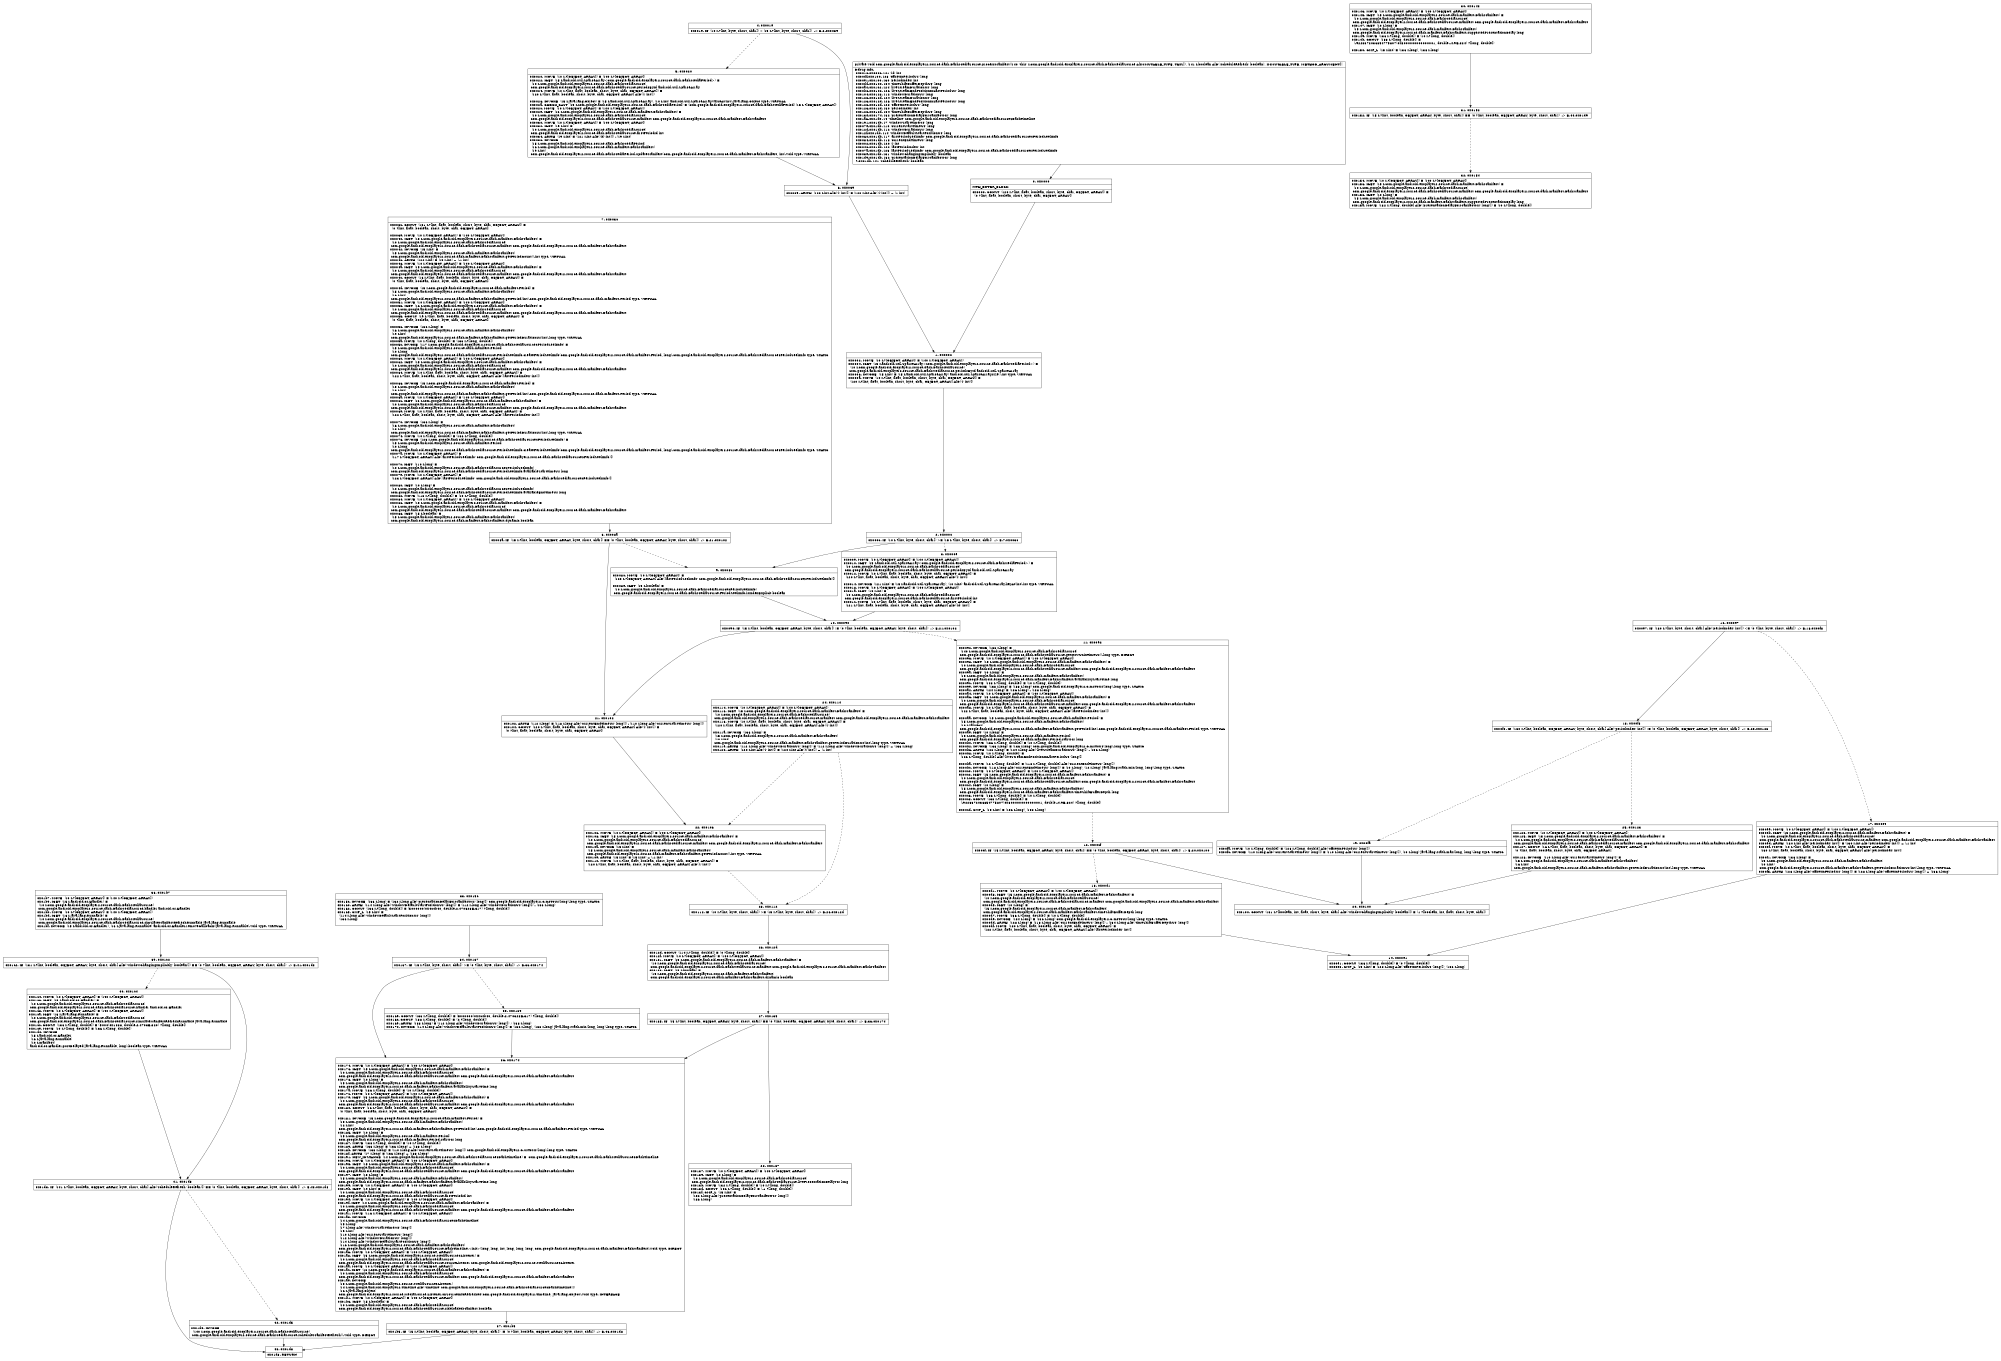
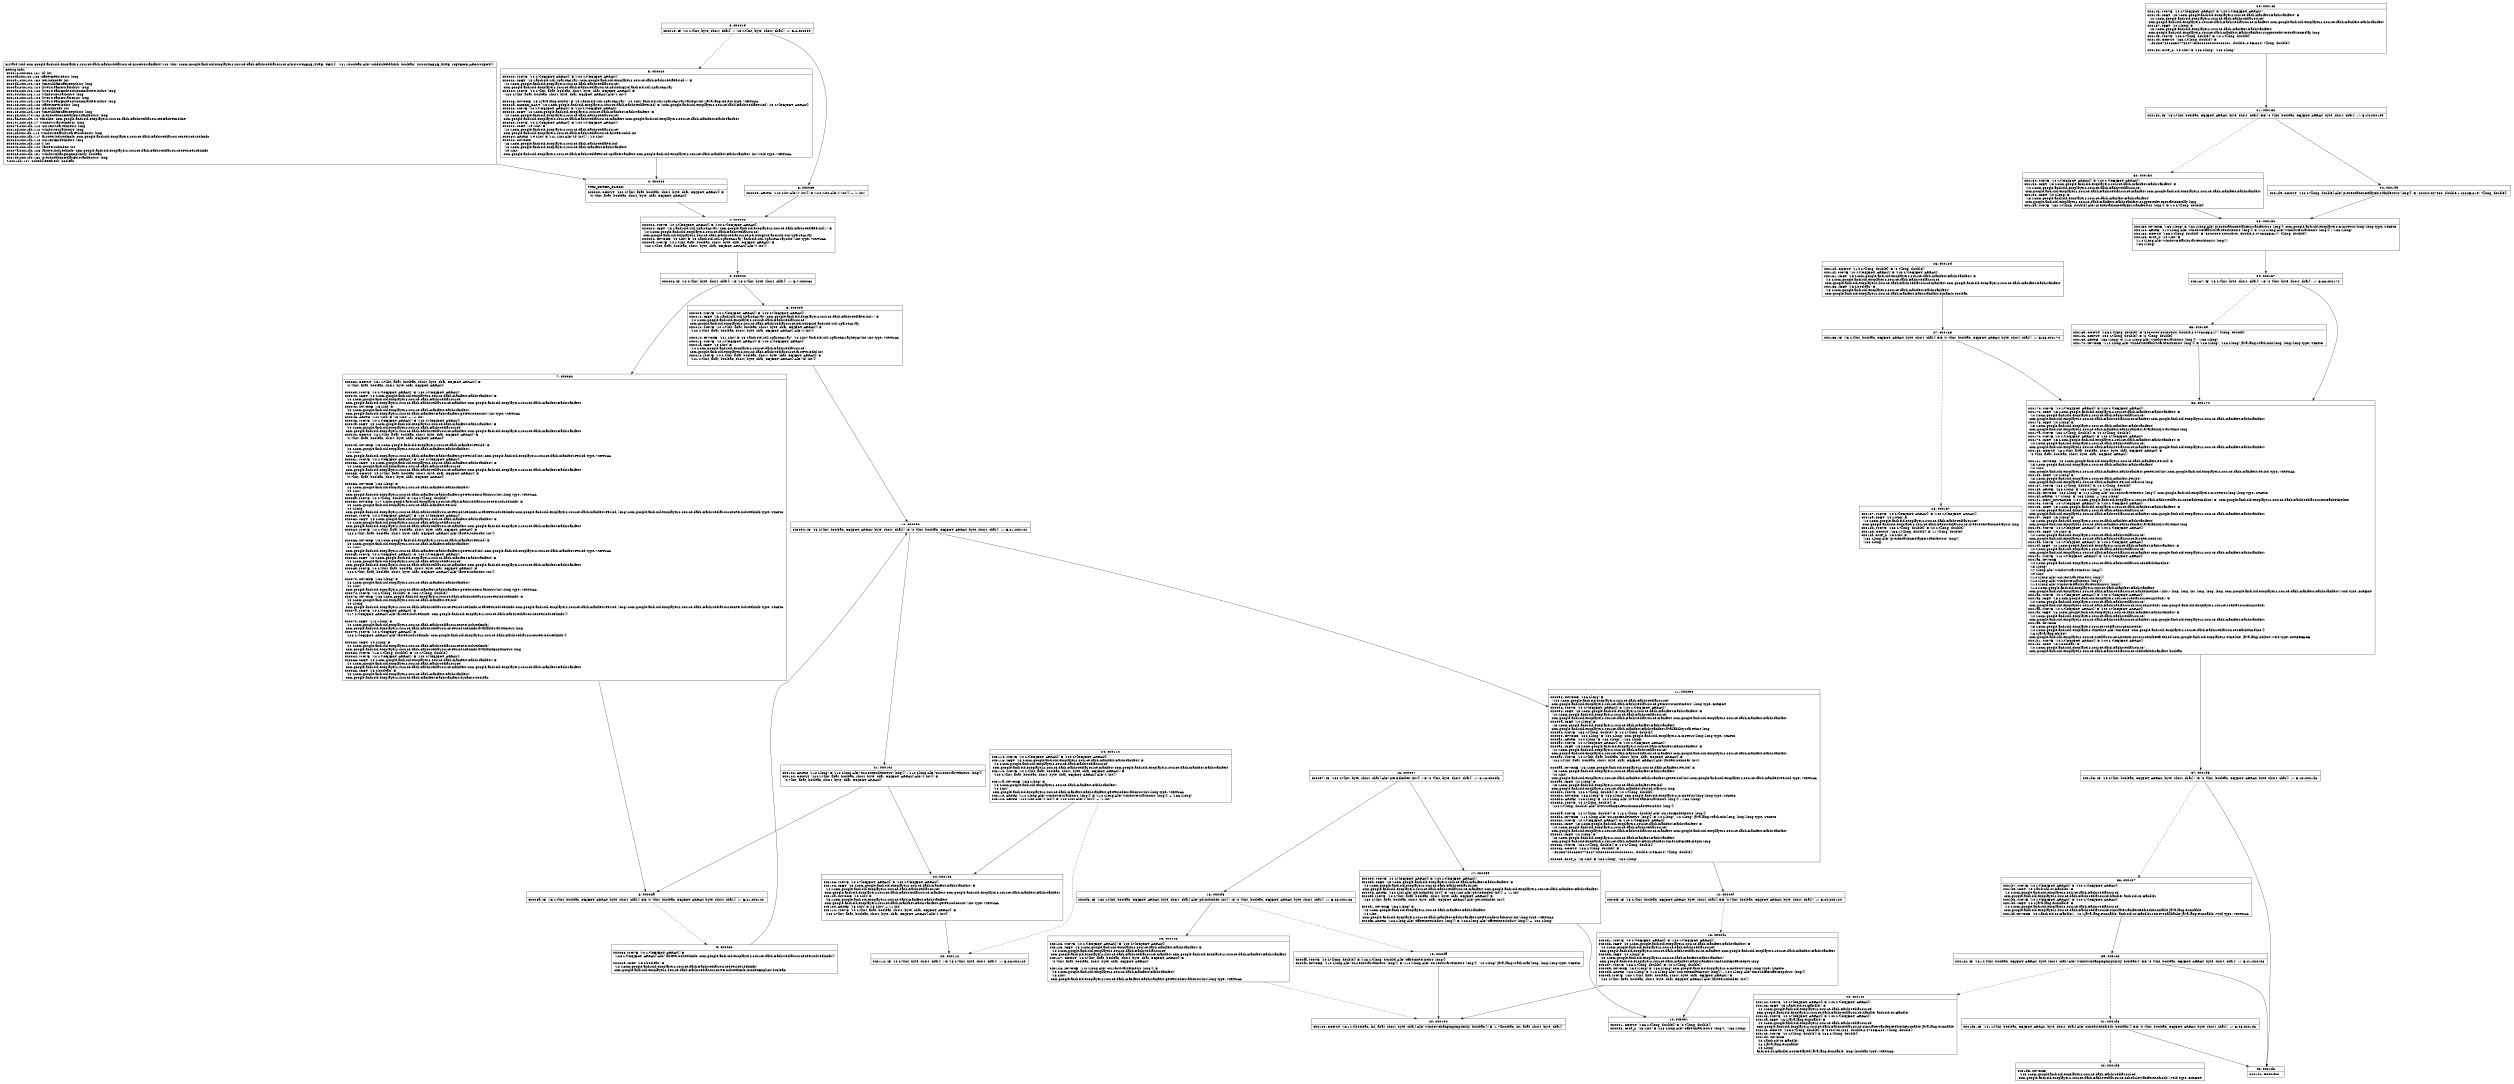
(1375, 26) -> (2171, 26)
(805, 171) -> (656, 167)
none -> (2389, 191)
none -> (2206, 213)
(945, 546) -> (753, 294)
(835, 553) -> (670, 321)
(606, 628) -> (761, 839)
(929, 635) -> (1245, 607)
(1830, 715) -> (1436, 825)
(971, 725) -> (1559, 775)
(1632, 777) -> (1200, 918)
(767, 788) -> (1025, 838)
(1093, 826) -> (1718, 876)
none -> (2168, 828)
(1226, 879) -> (1534, 1002)
(745, 887) -> (947, 936)
(1459, 887) -> (1339, 1000)
(768, 929) -> none
(42, 1043) -> (1765, 1048)
(243, 1069) -> (2110, 990)
(769, 1093) -> (1942, 422)
(159, 1113) -> none
(284, 1341) -> (2247, 984)
